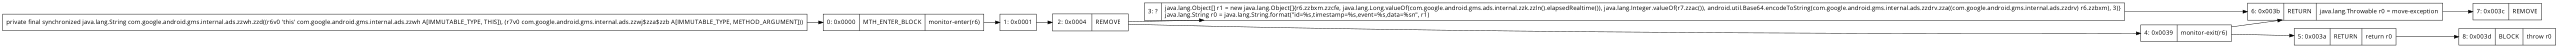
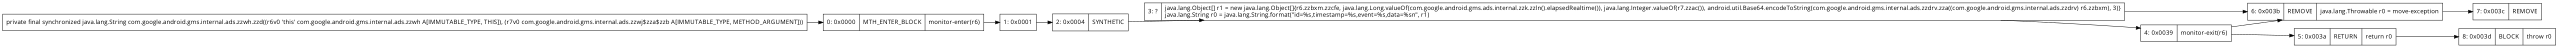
(2300, 11) -> (2300, 11)
(1108, 22) -> (1109, 22)
(1632, 32) -> (2068, 24)
